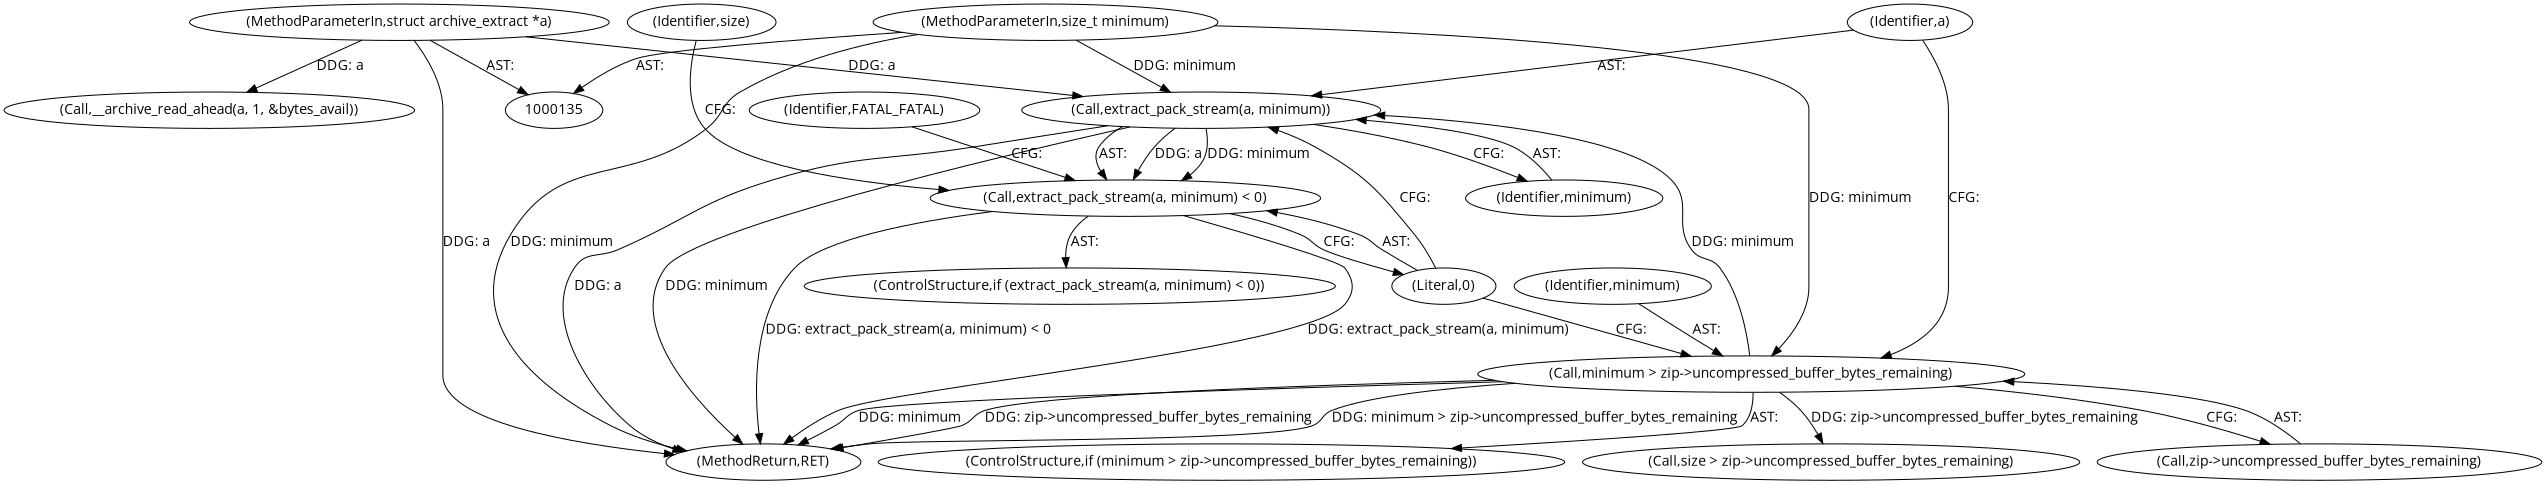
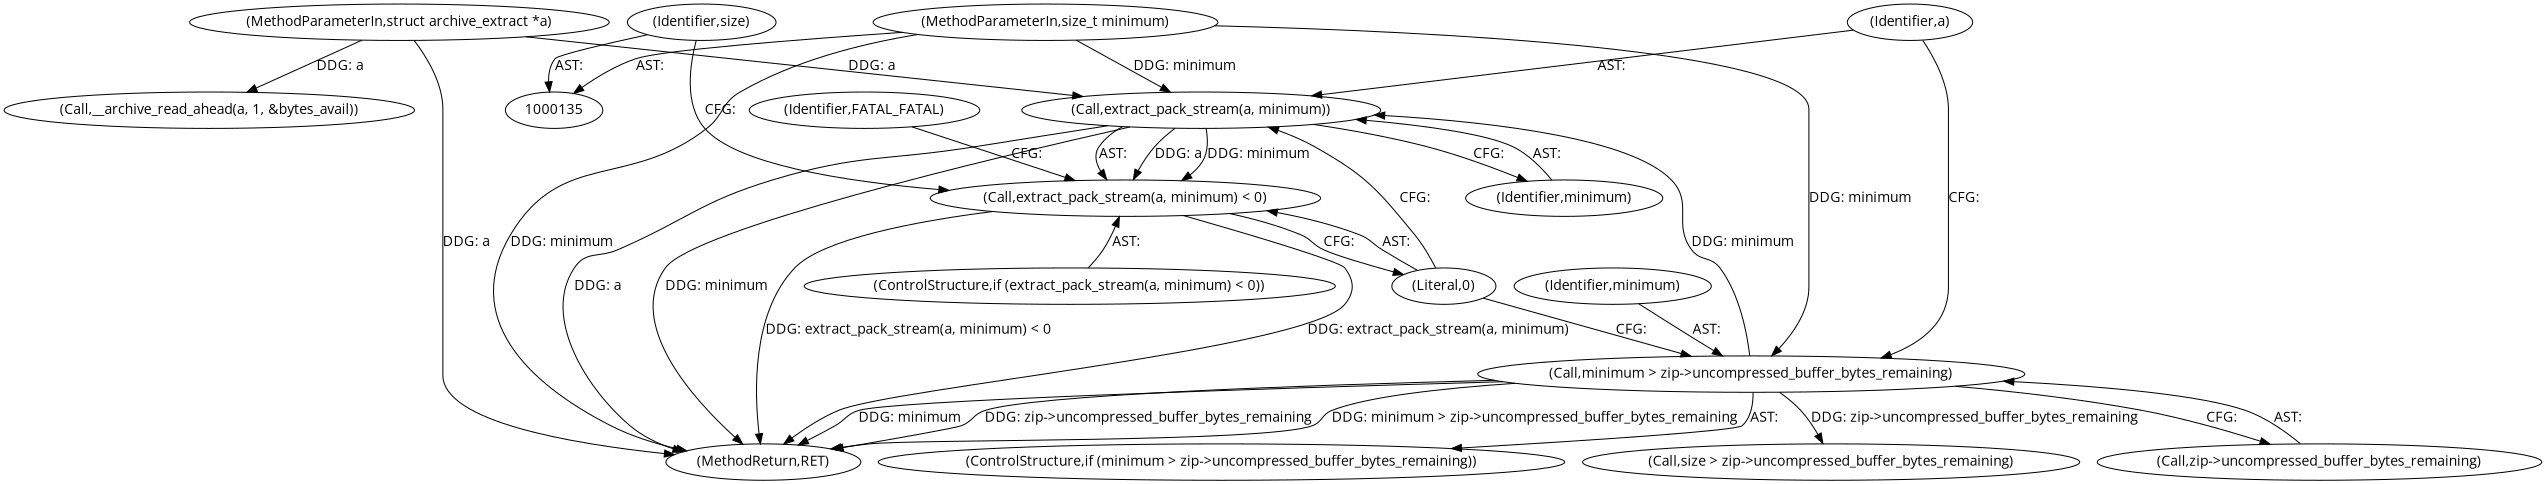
(475, 65) -> (583, 50)
(1071, 234) -> (1104, 248)
